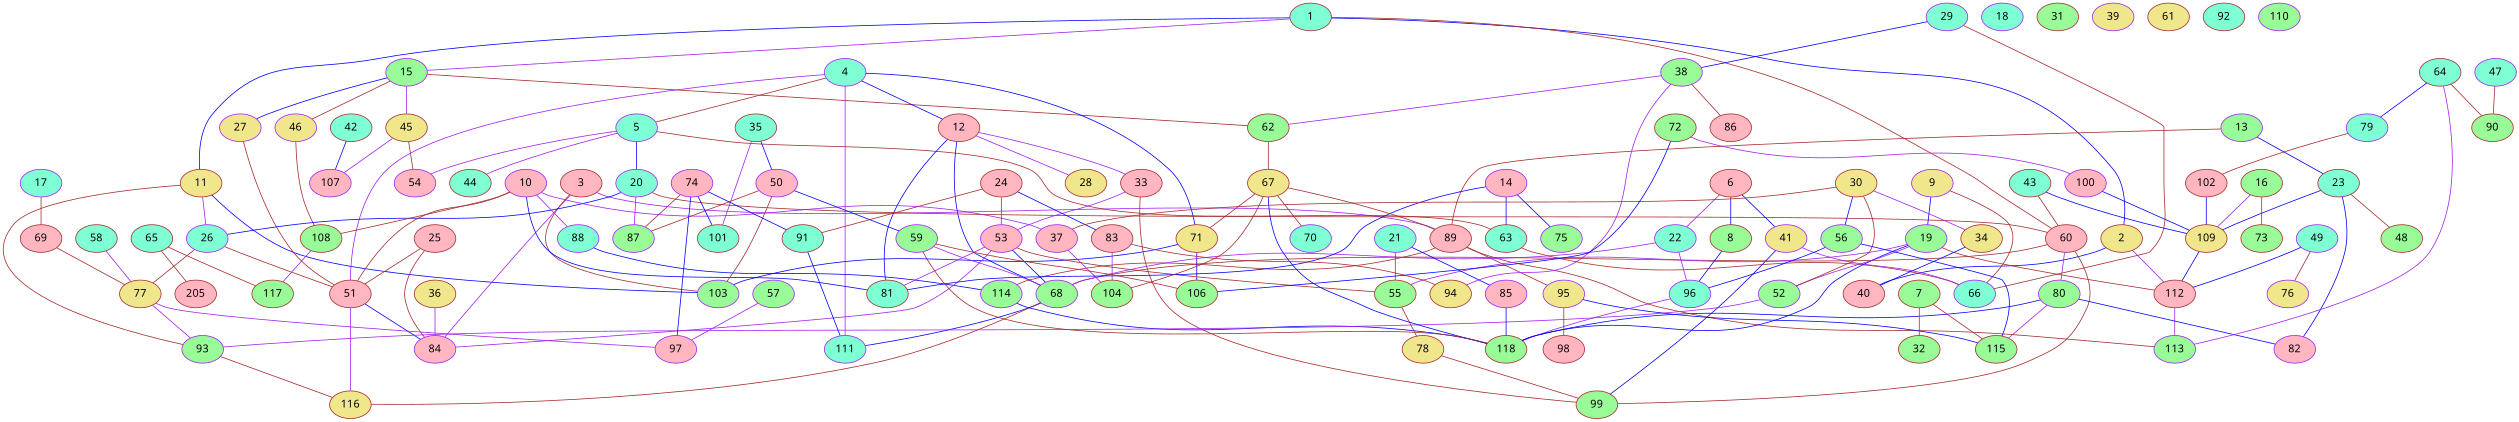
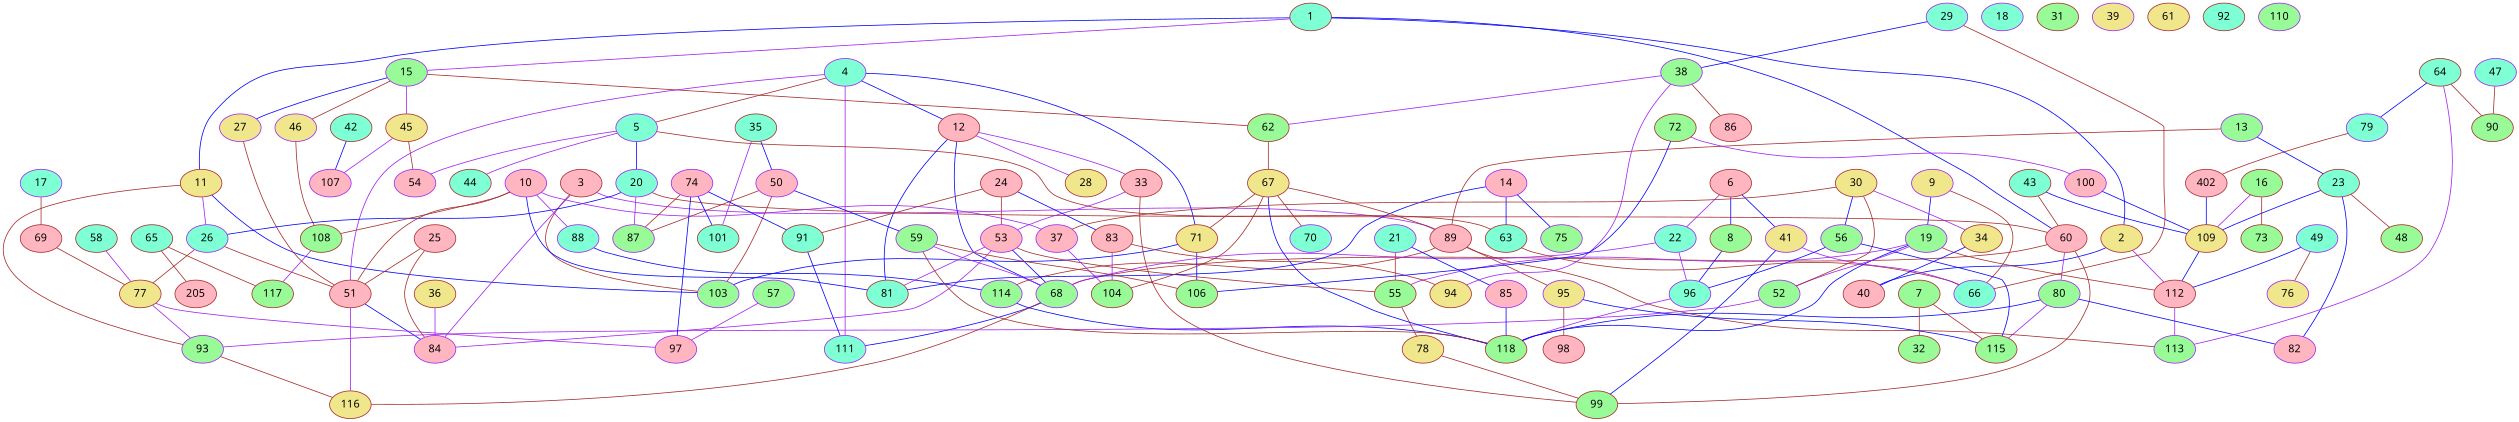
(1711, 59) -> (1711, 59)
(2206, 183) -> (2206, 183)
